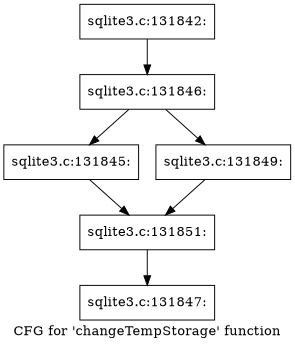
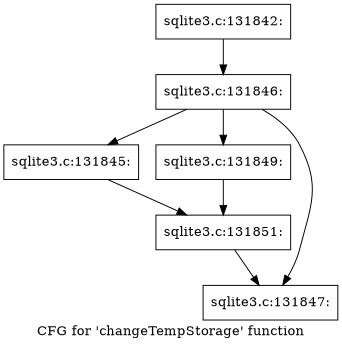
none -> (312, 186)
